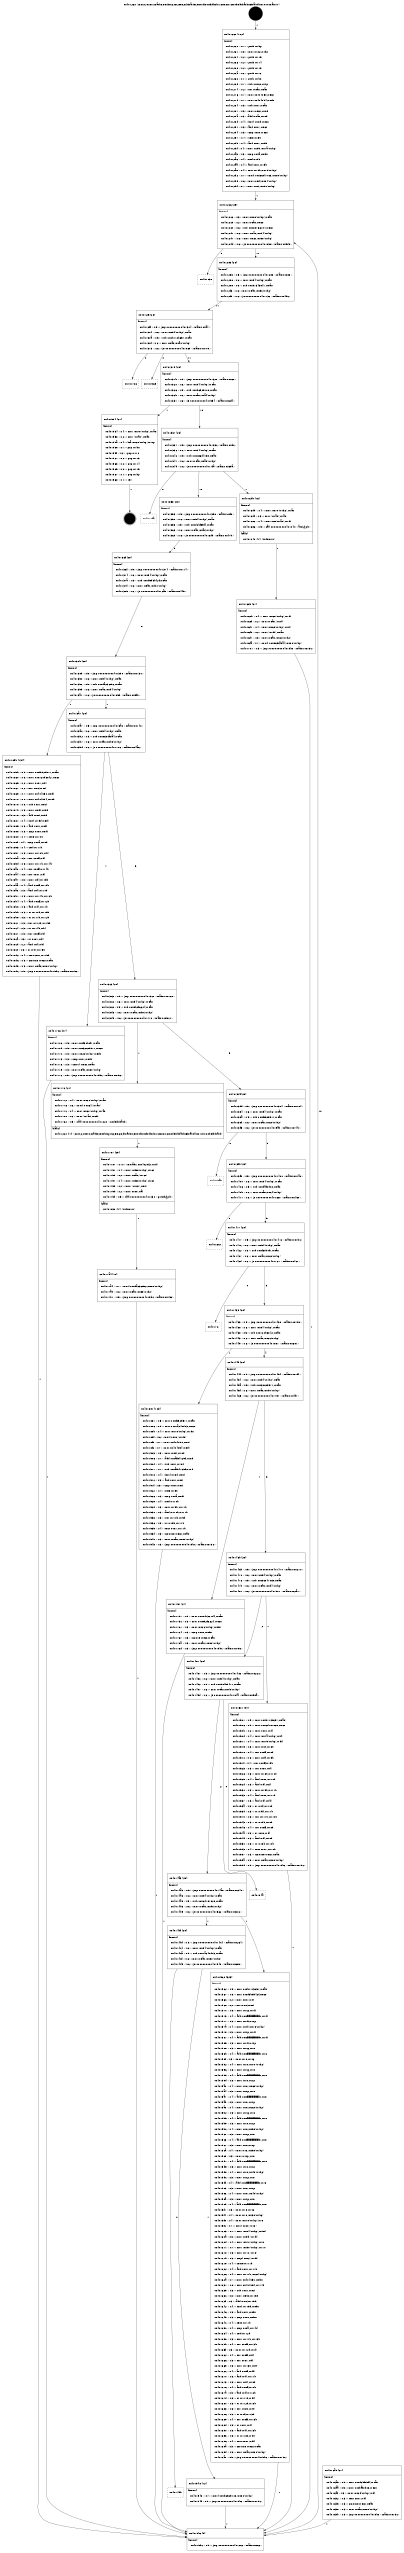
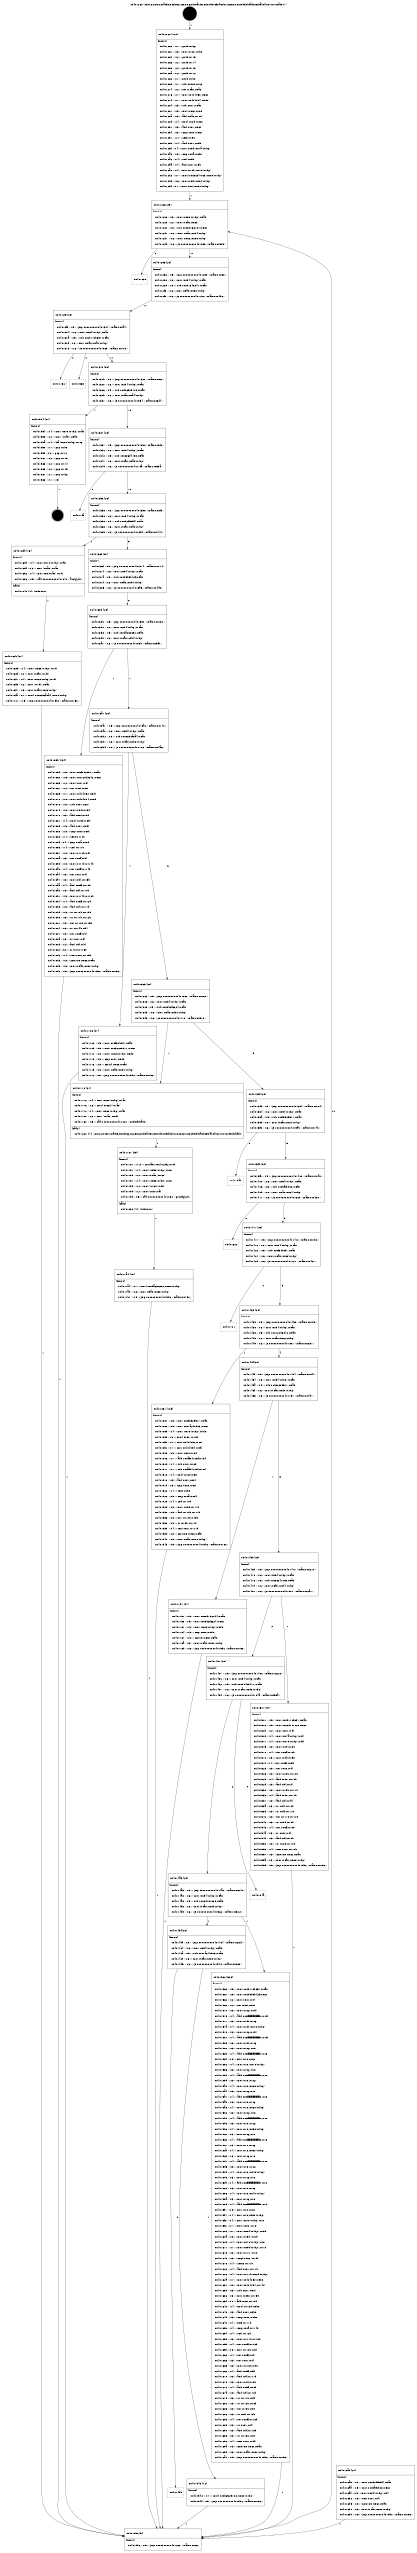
(235, 482) -> (91, 541)
